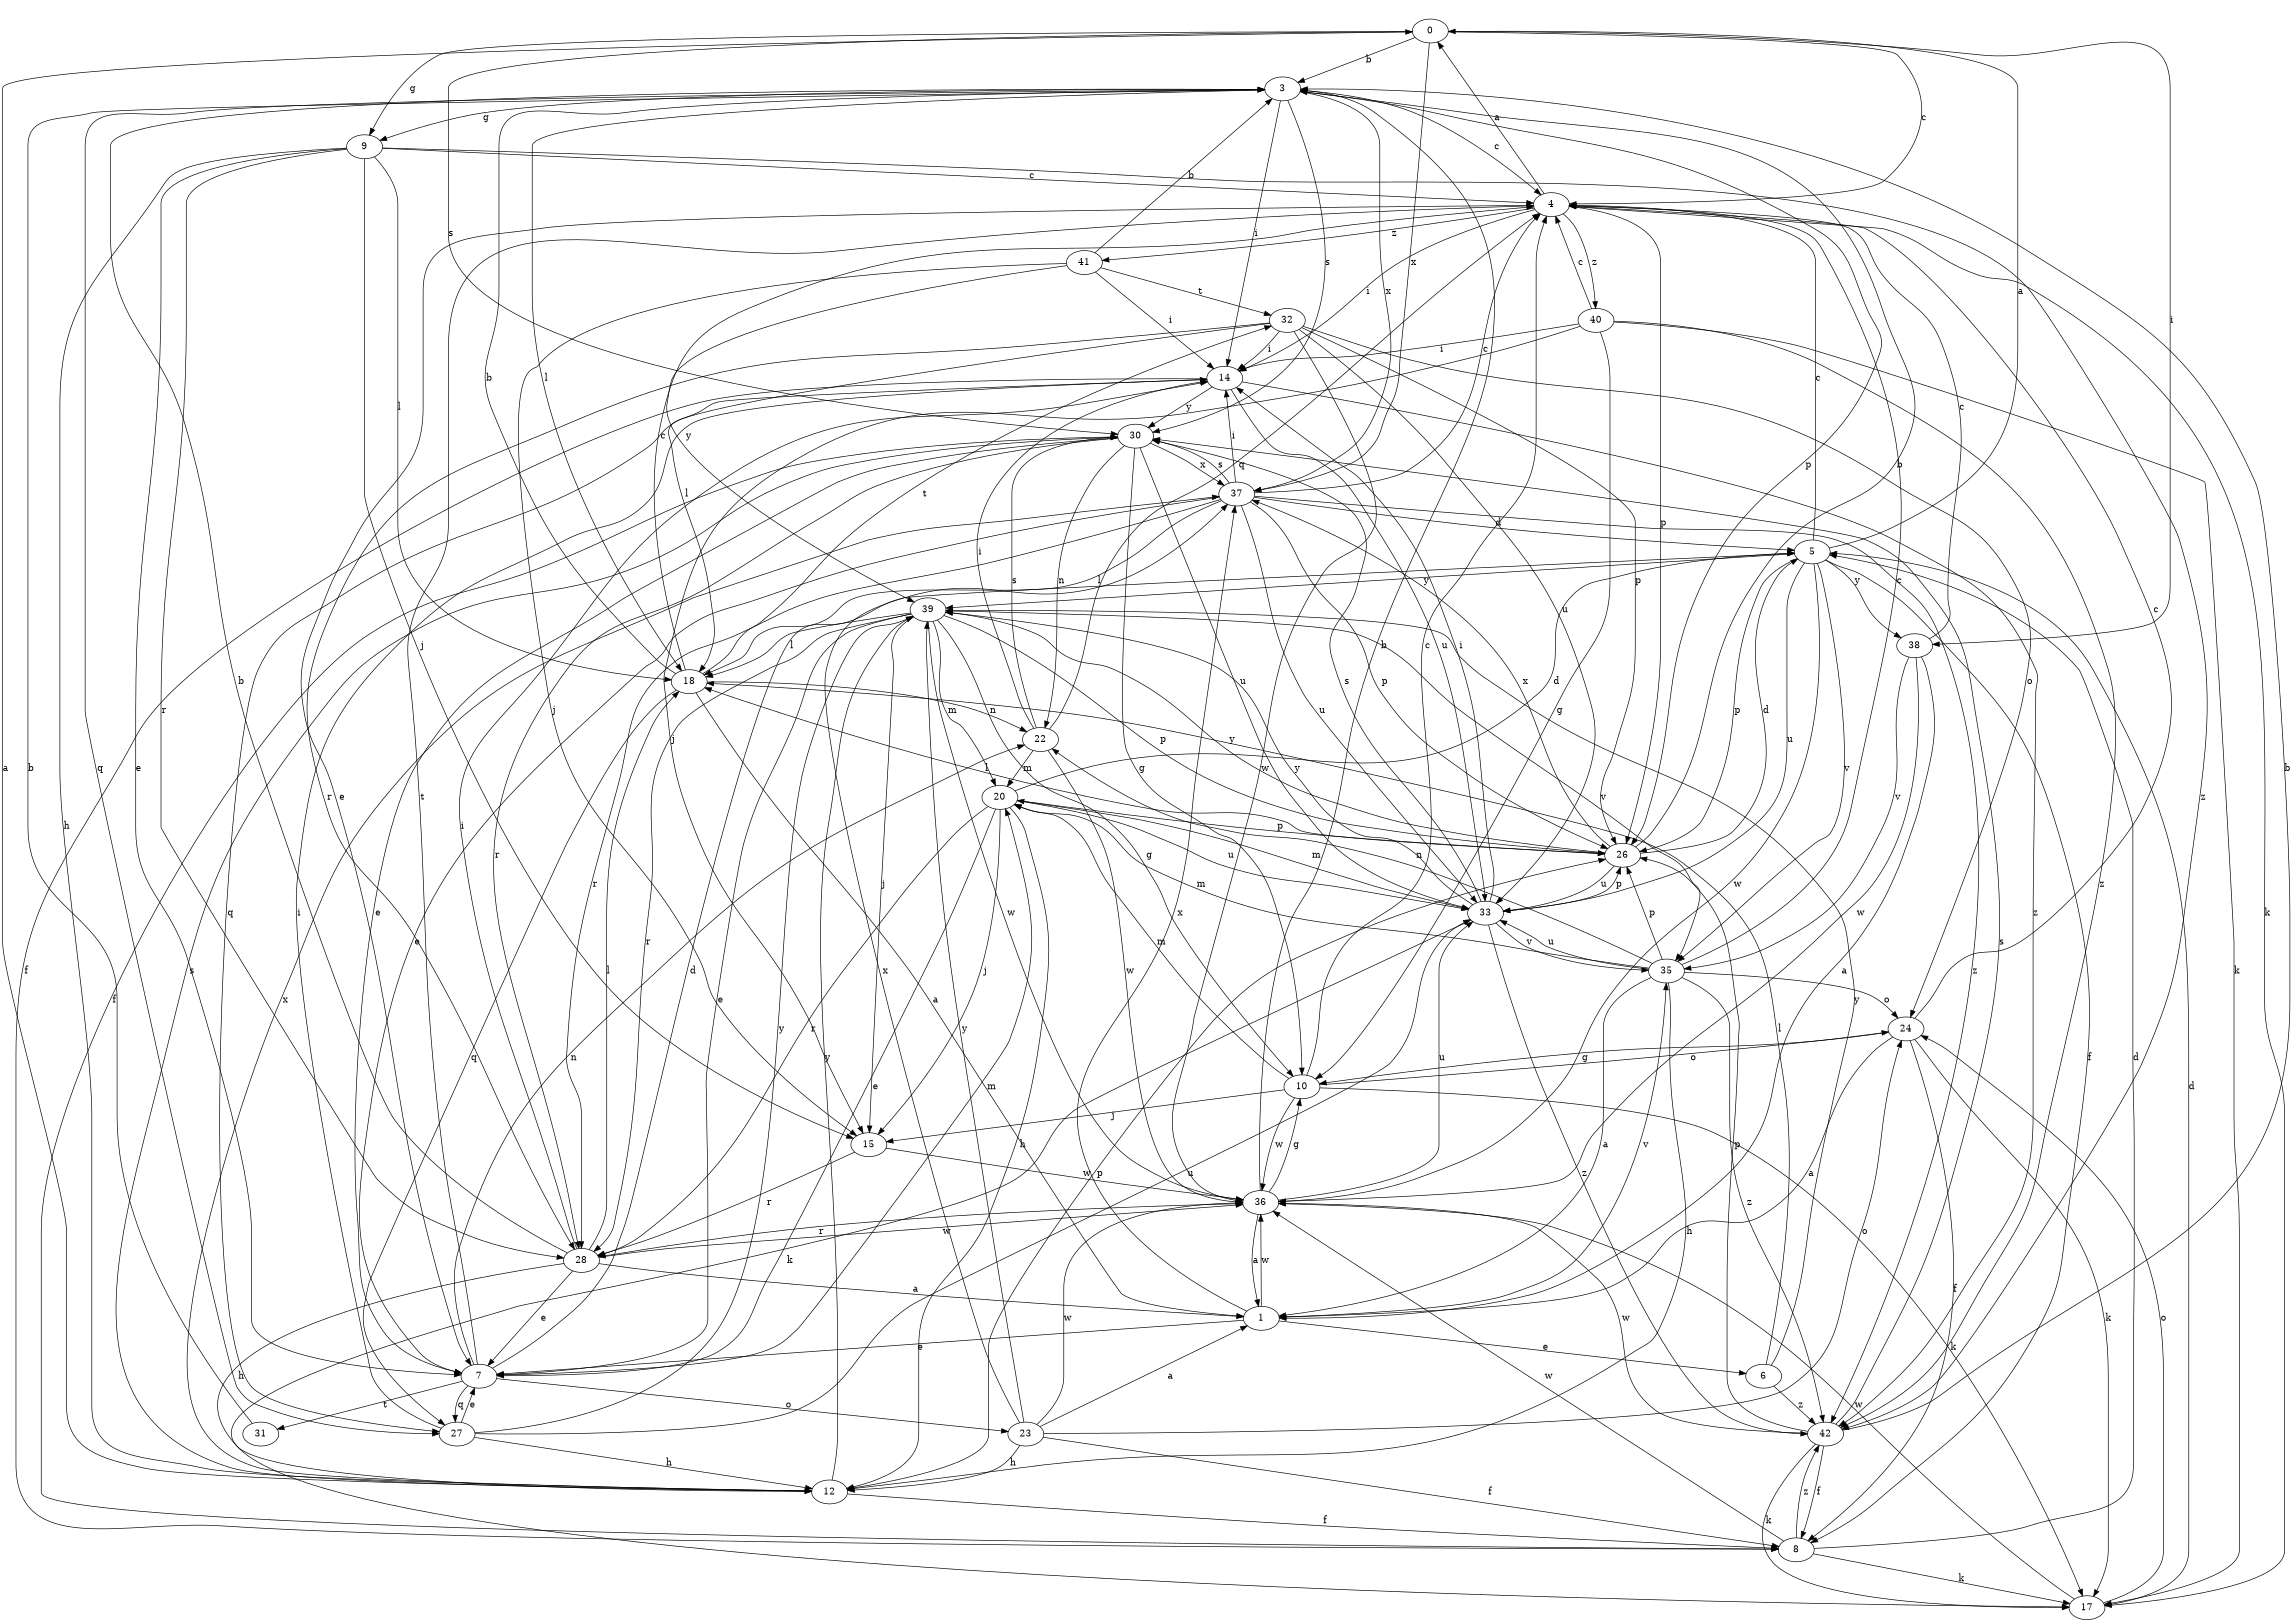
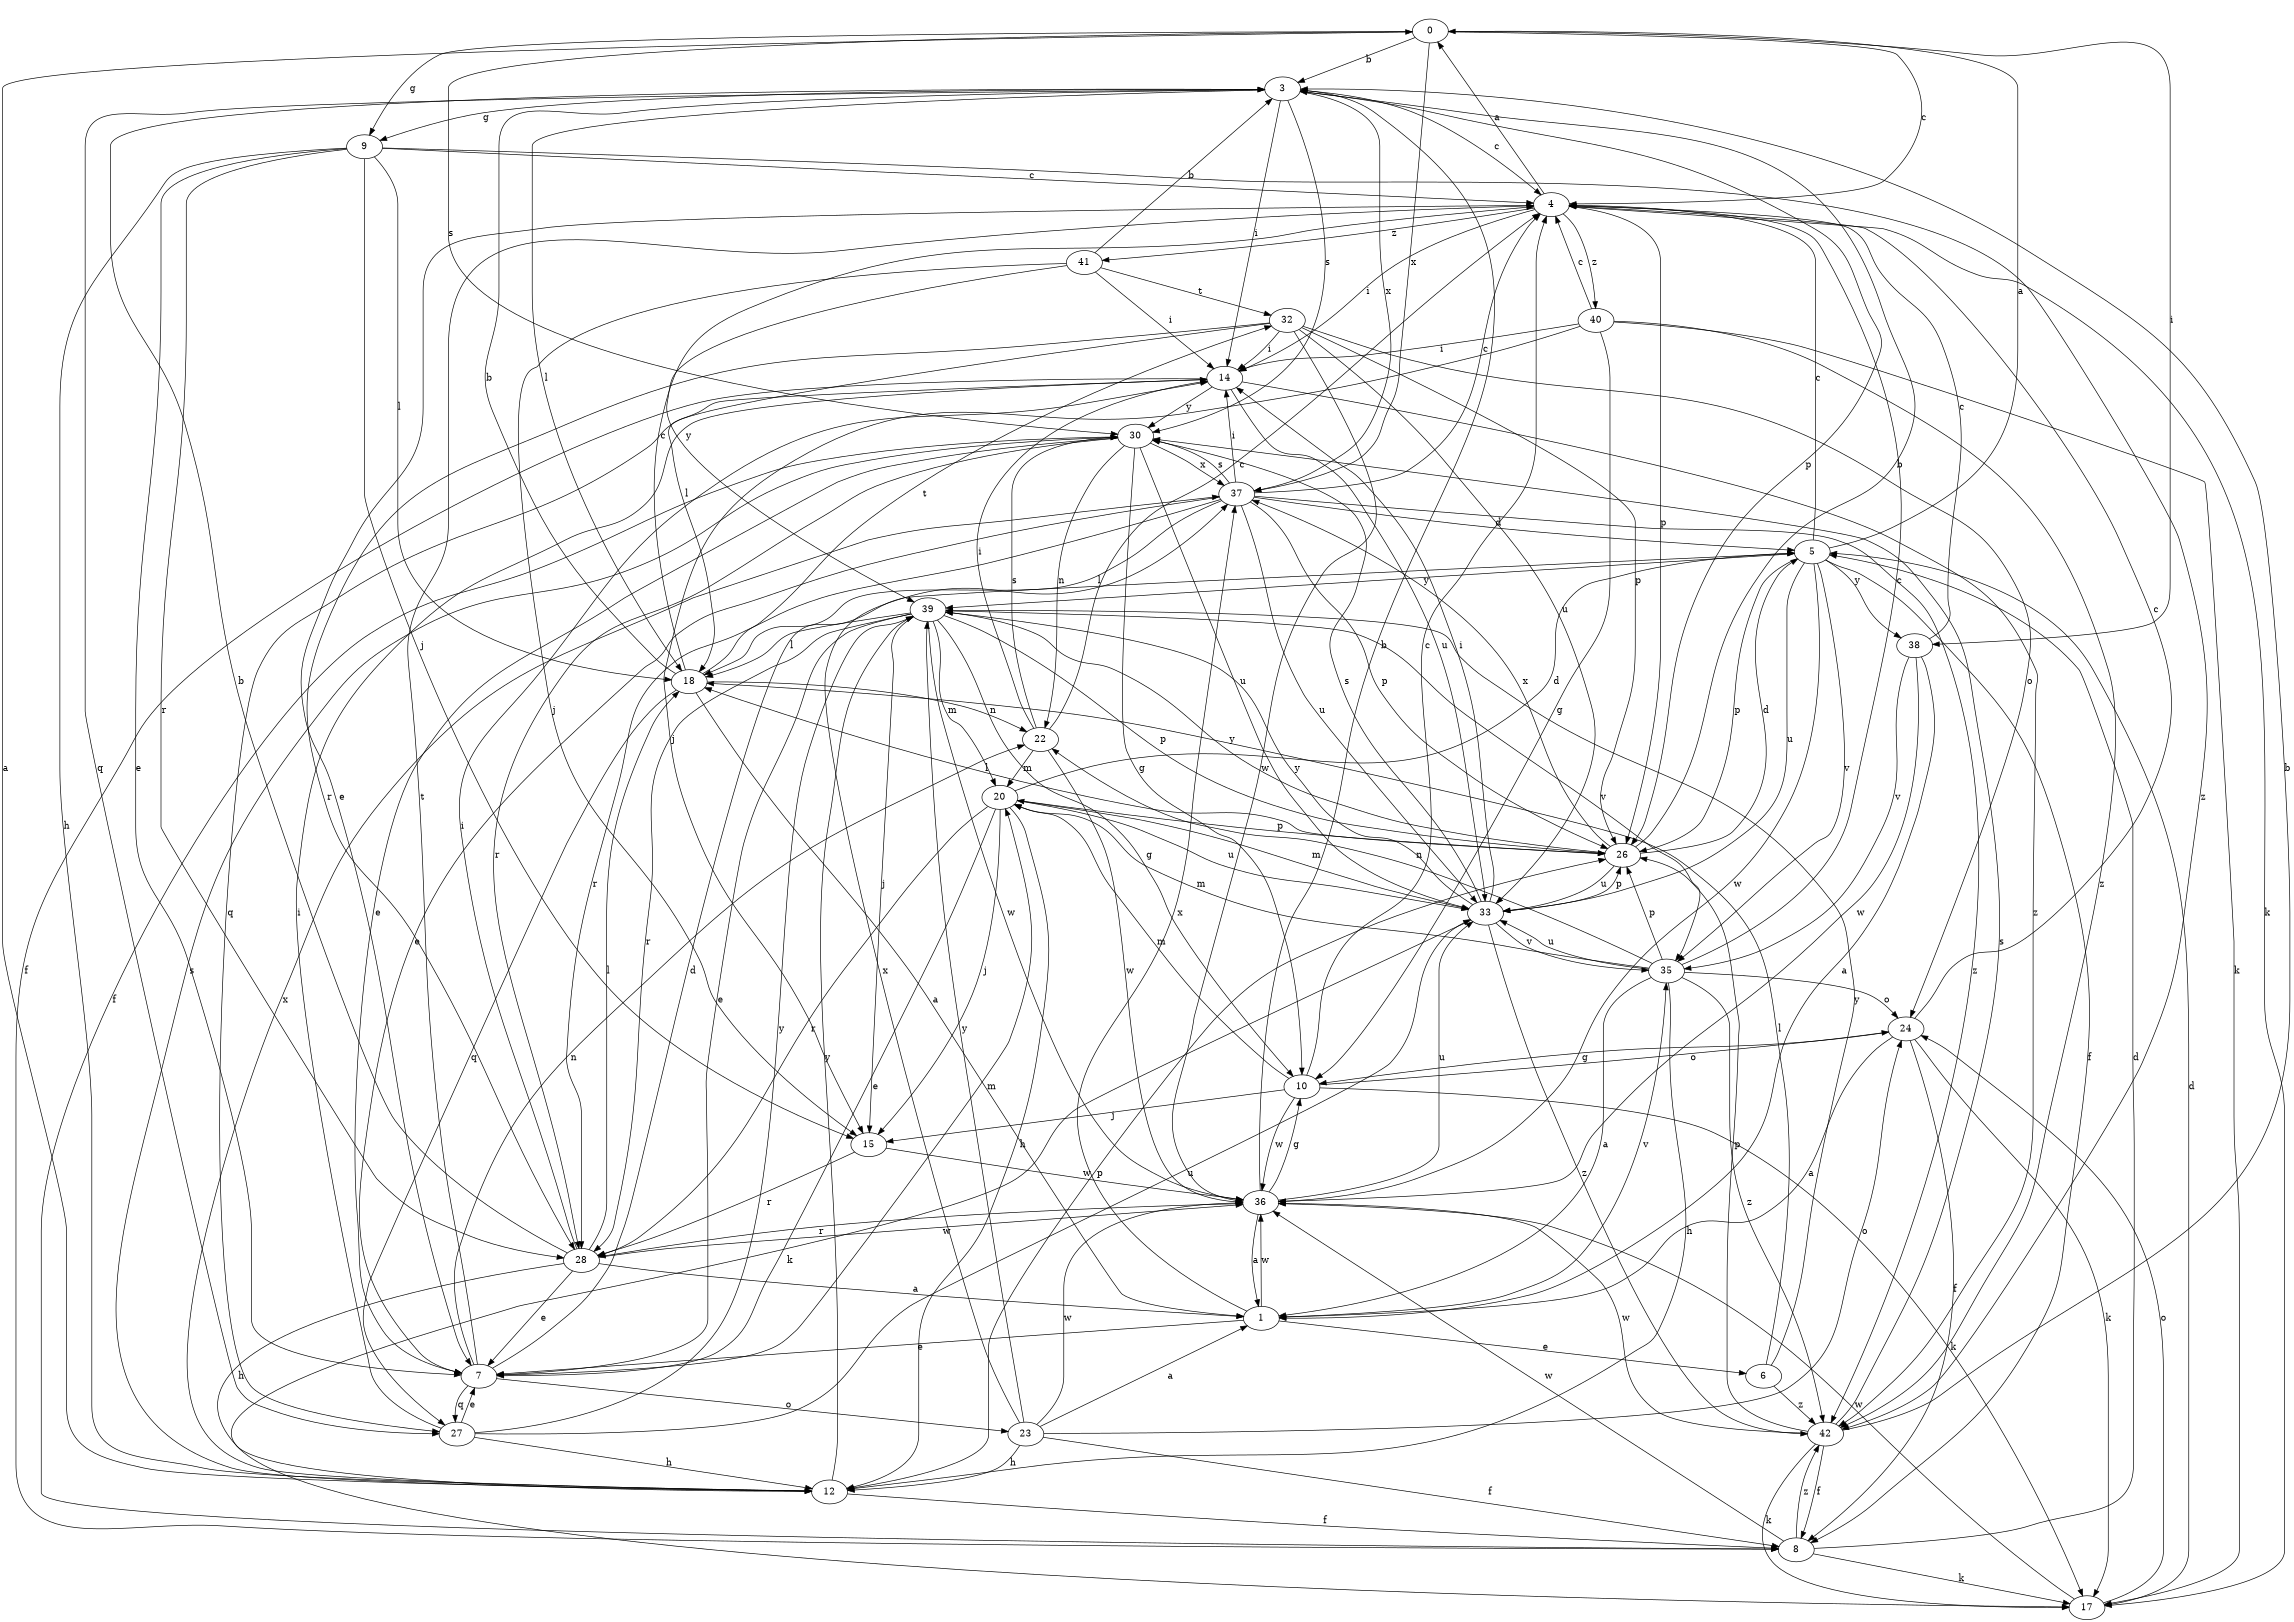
(1242, 465) -> (1242, 465)
(261, 1434) -> none
